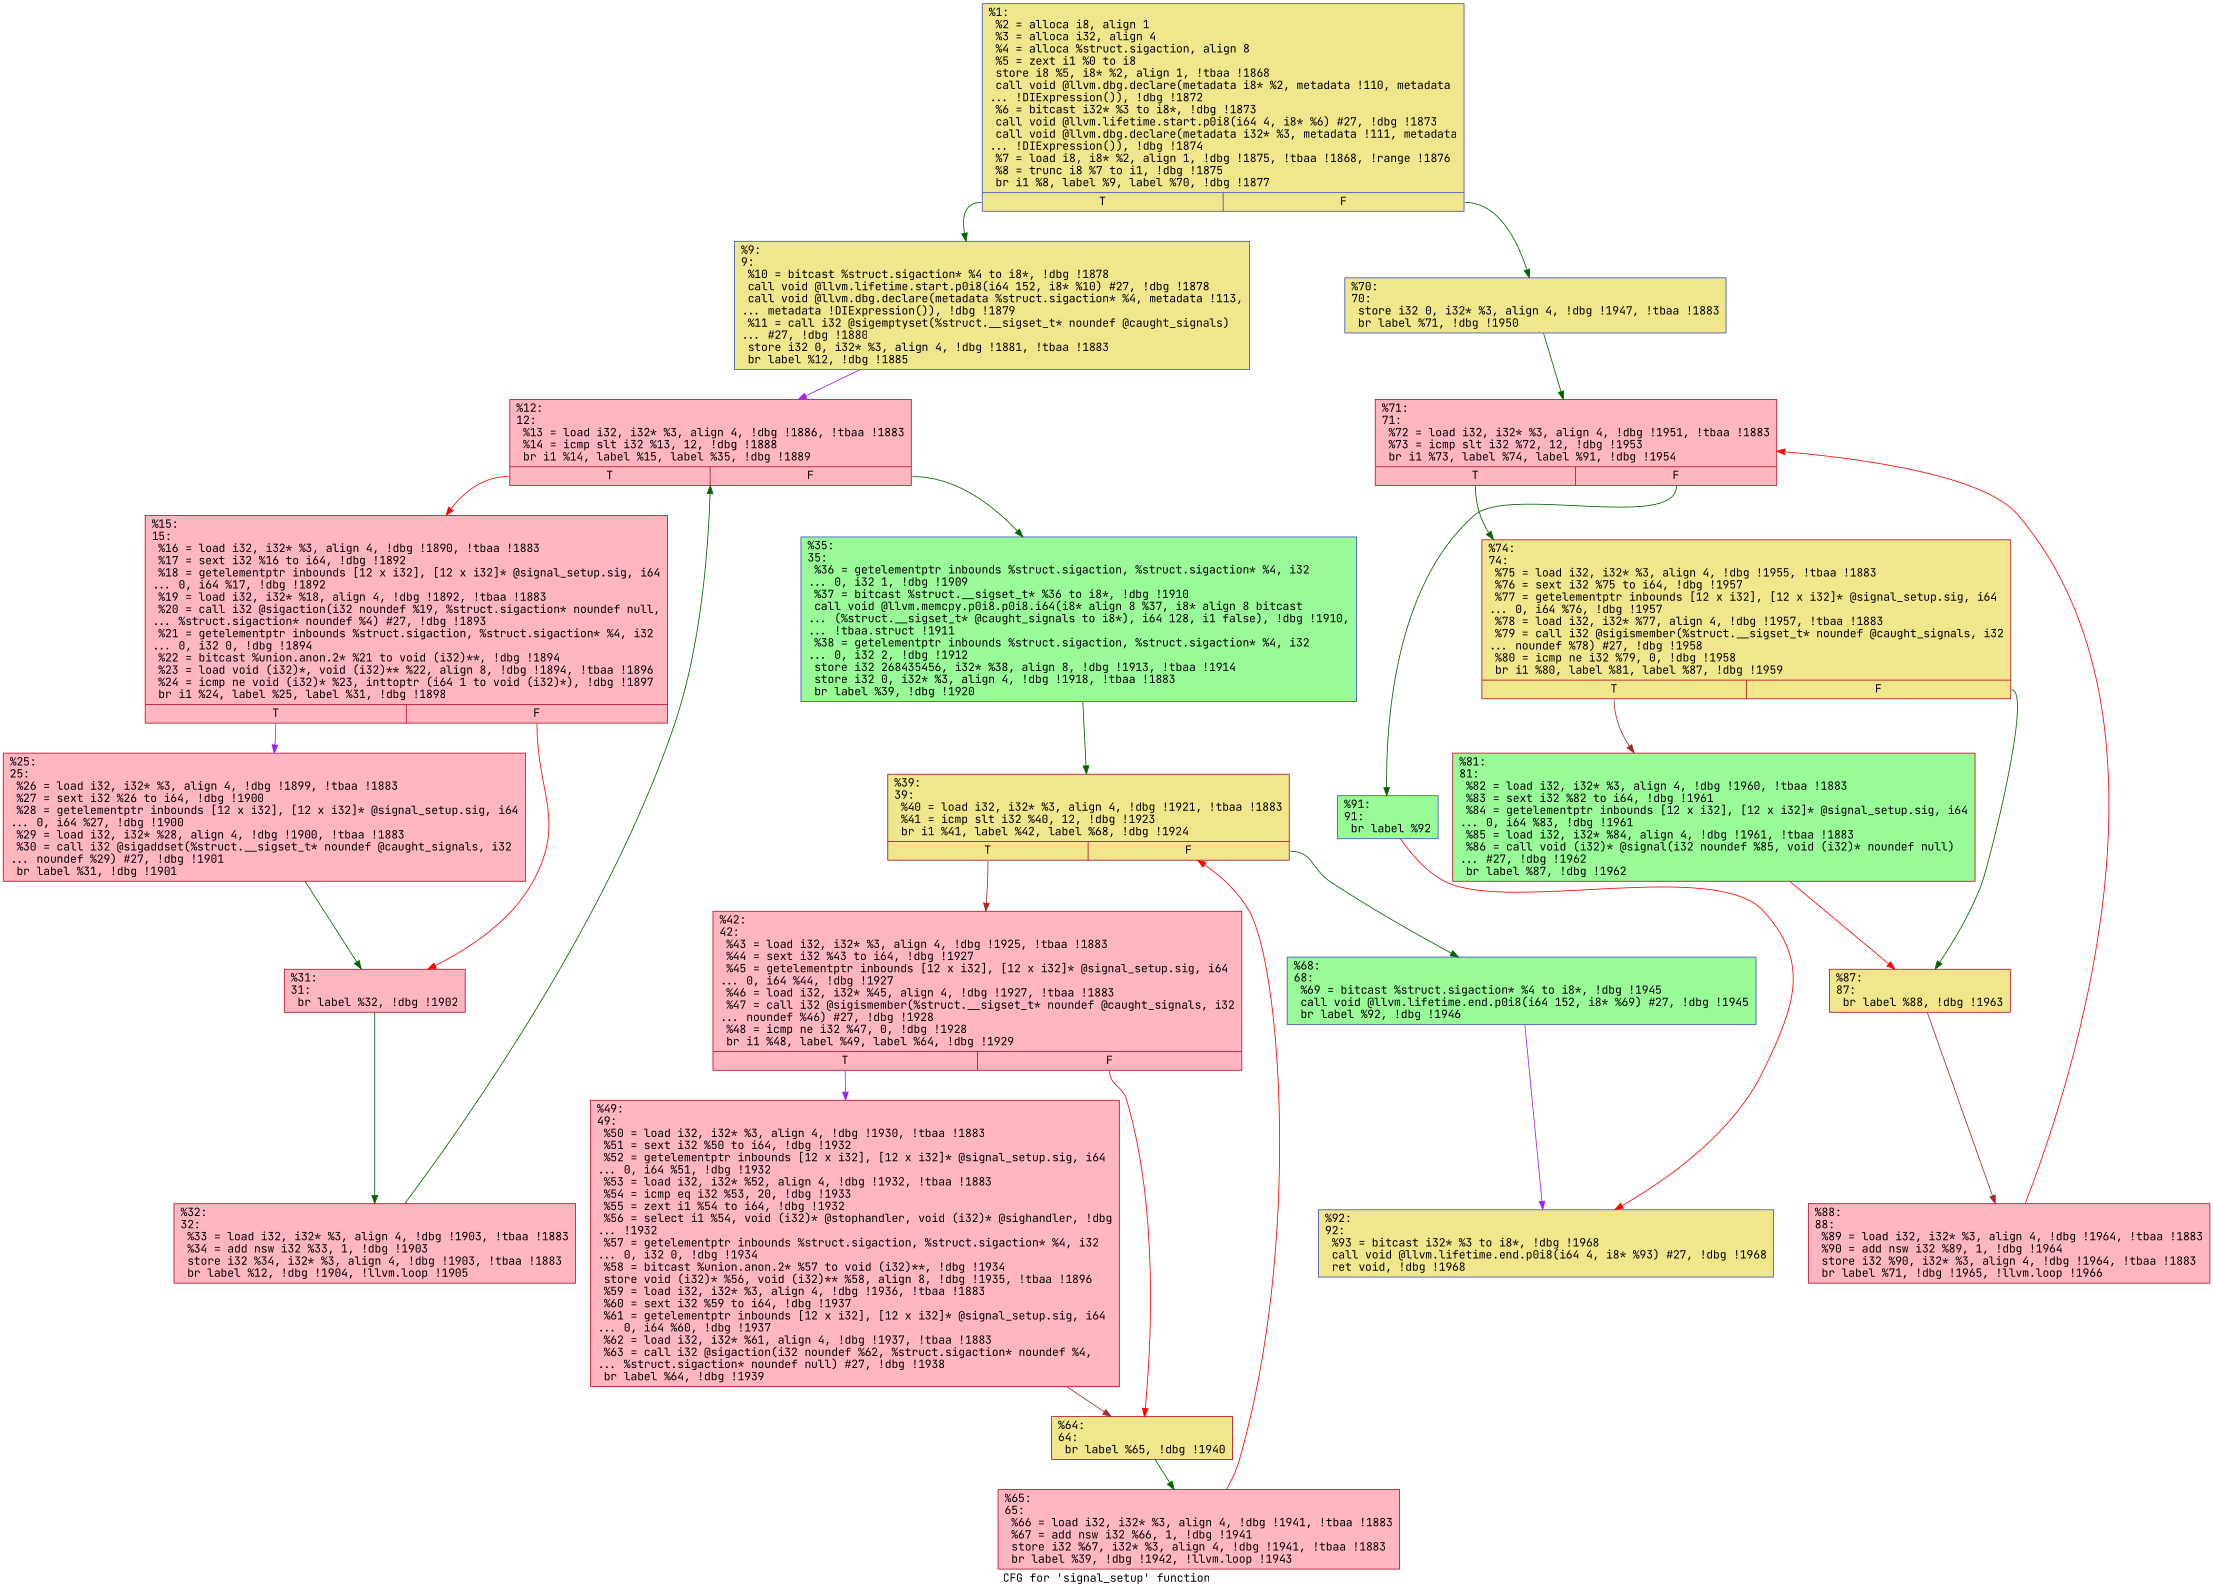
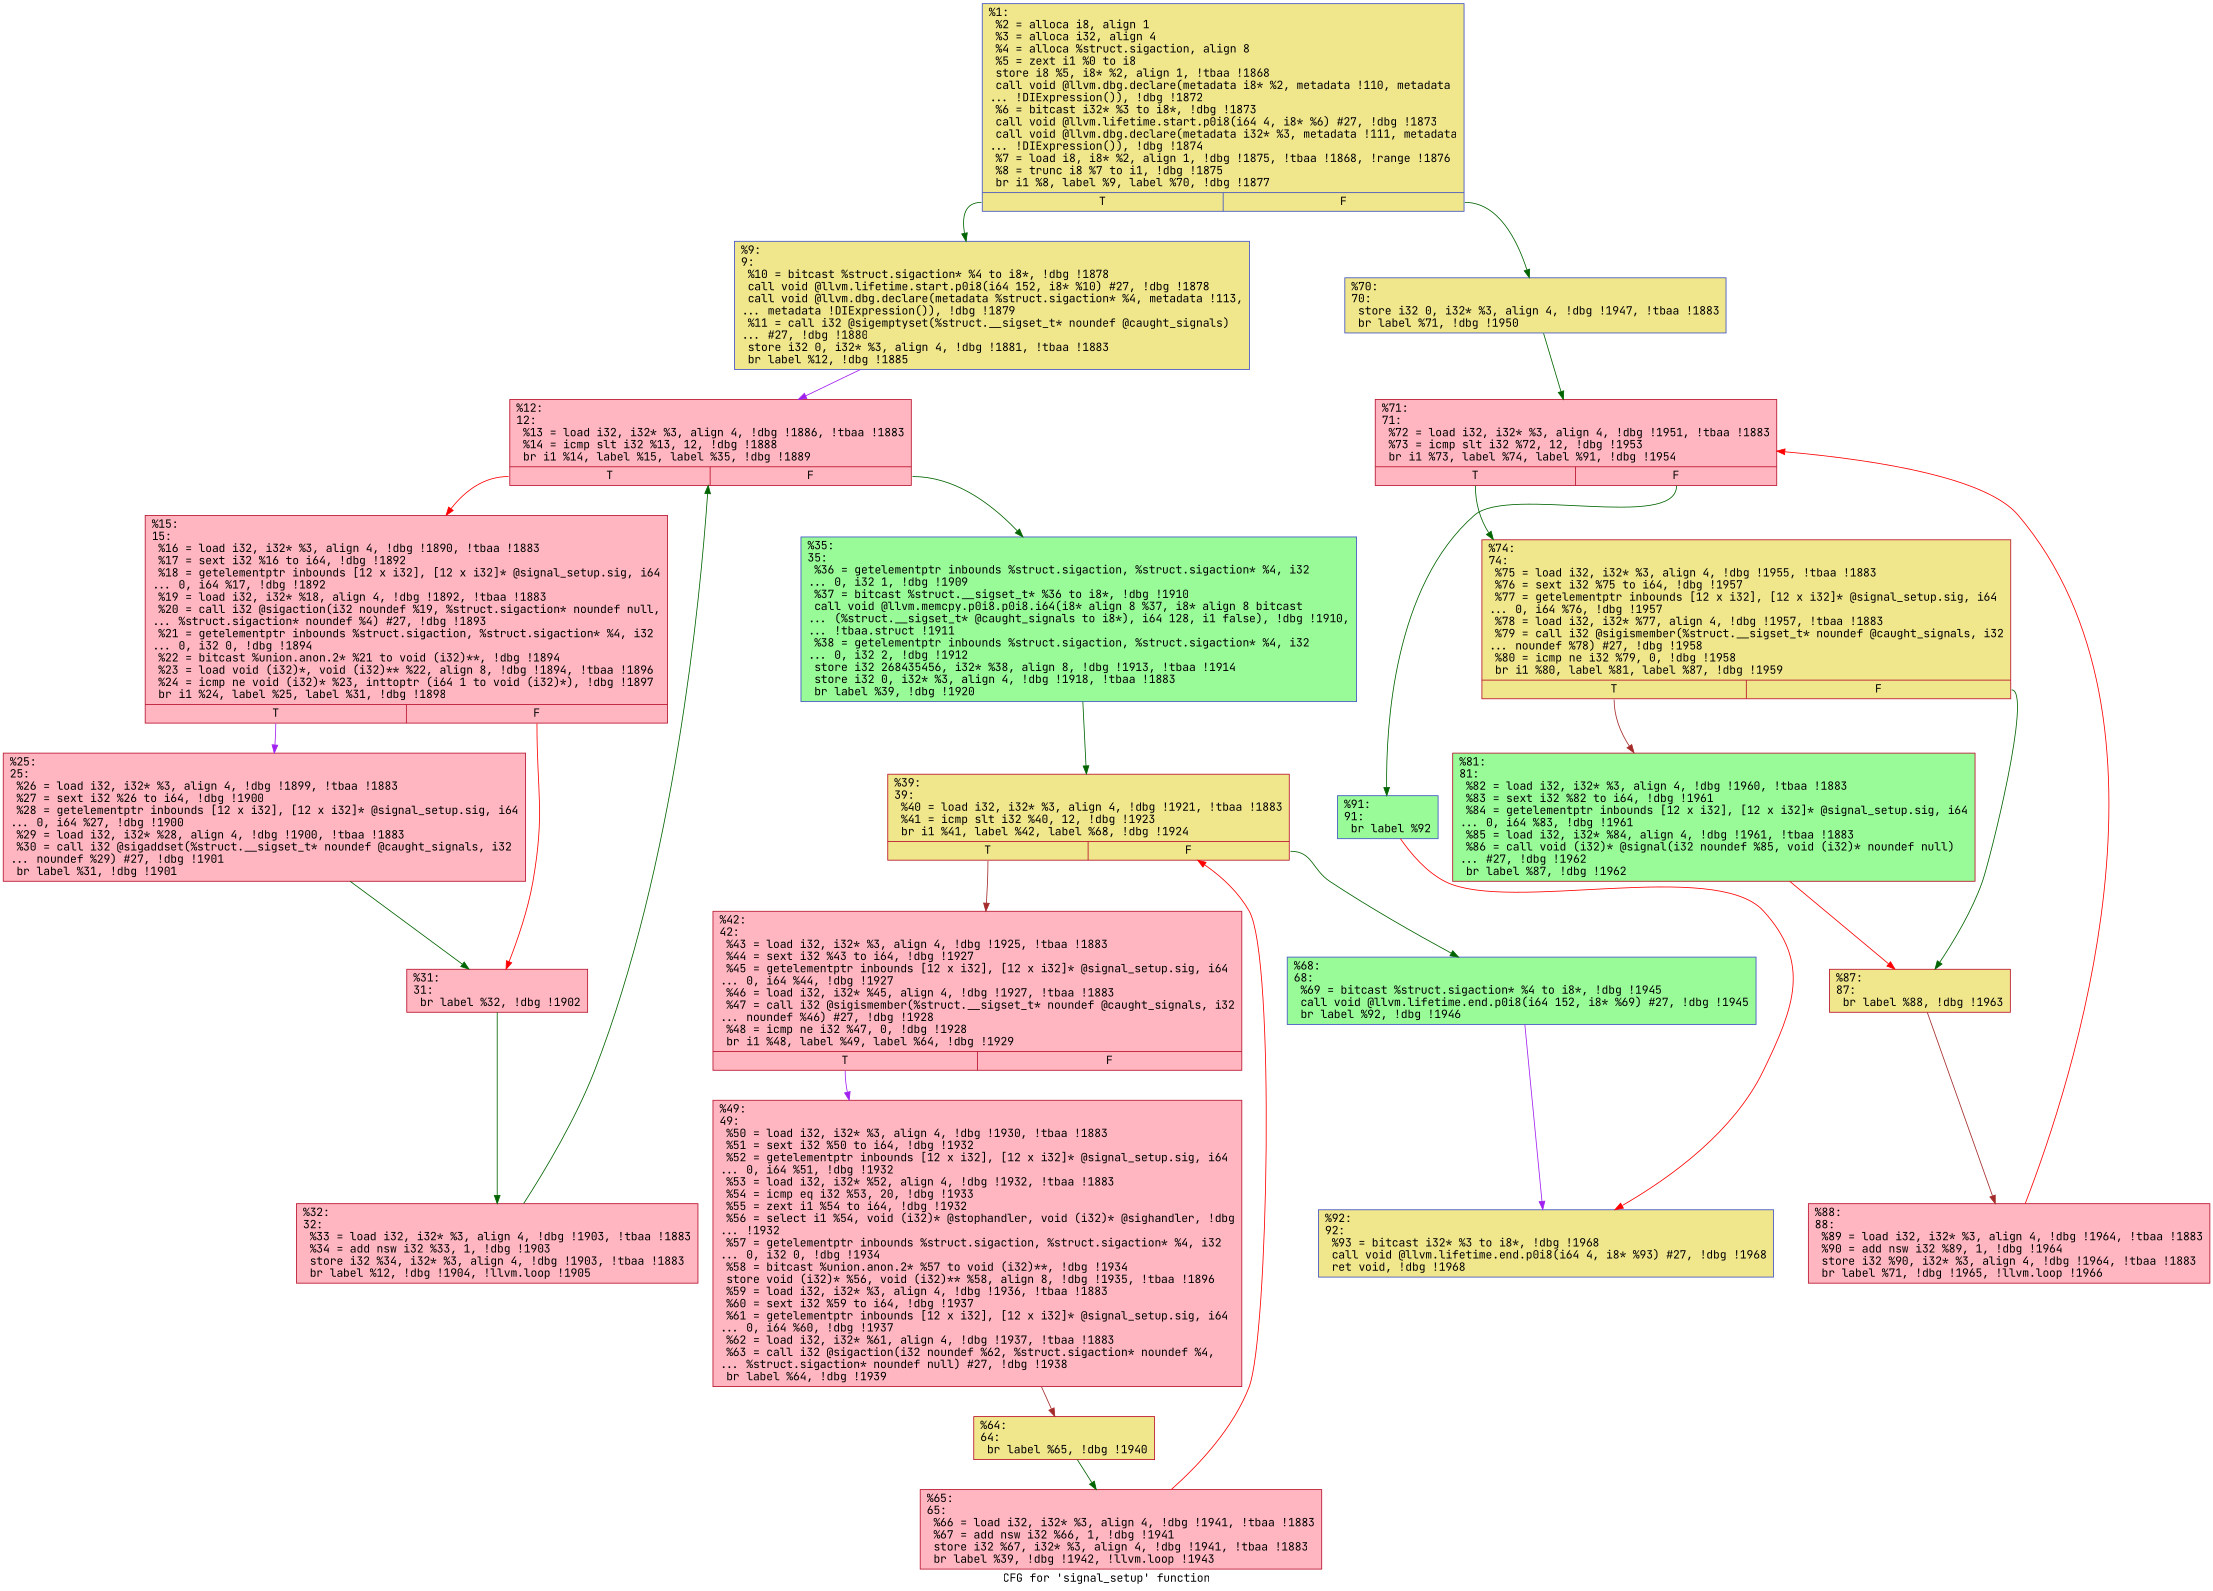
(1149, 1236) -> none
